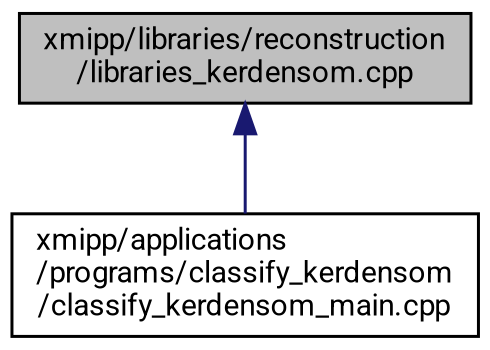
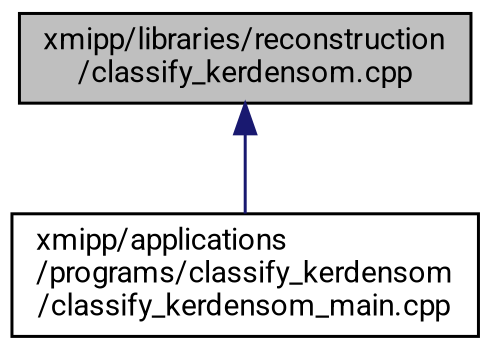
(245, 58) -> (245, 58)
